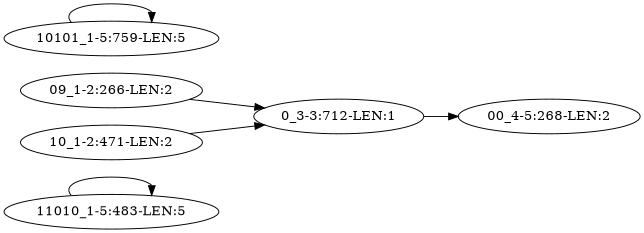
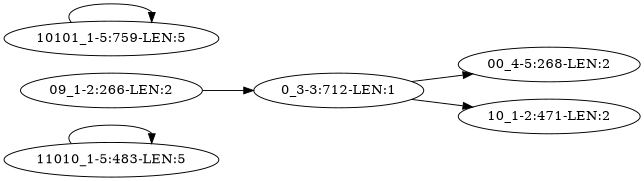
(222, 130) -> (437, 103)
